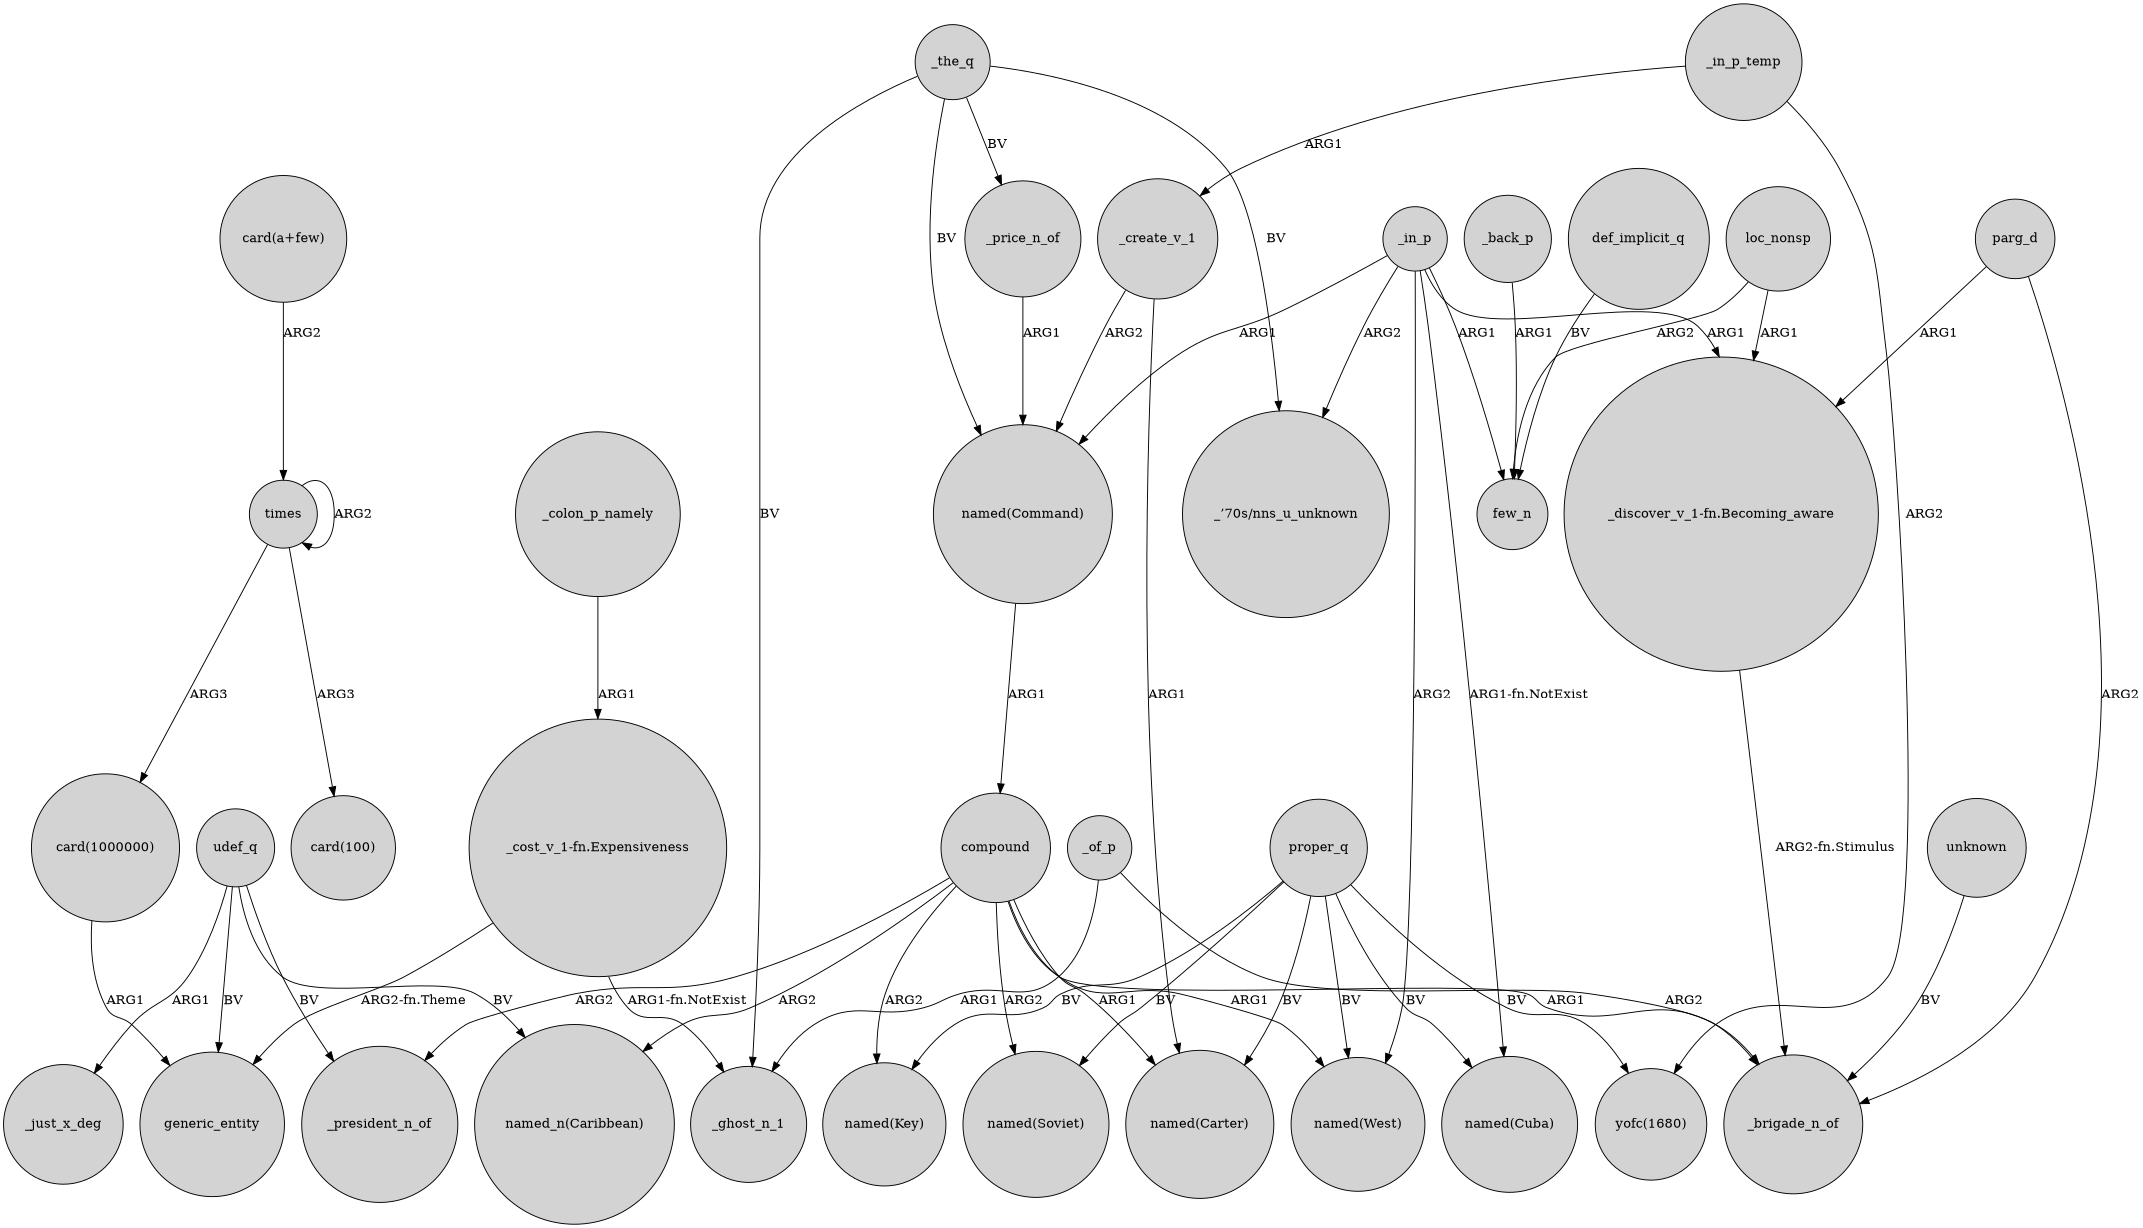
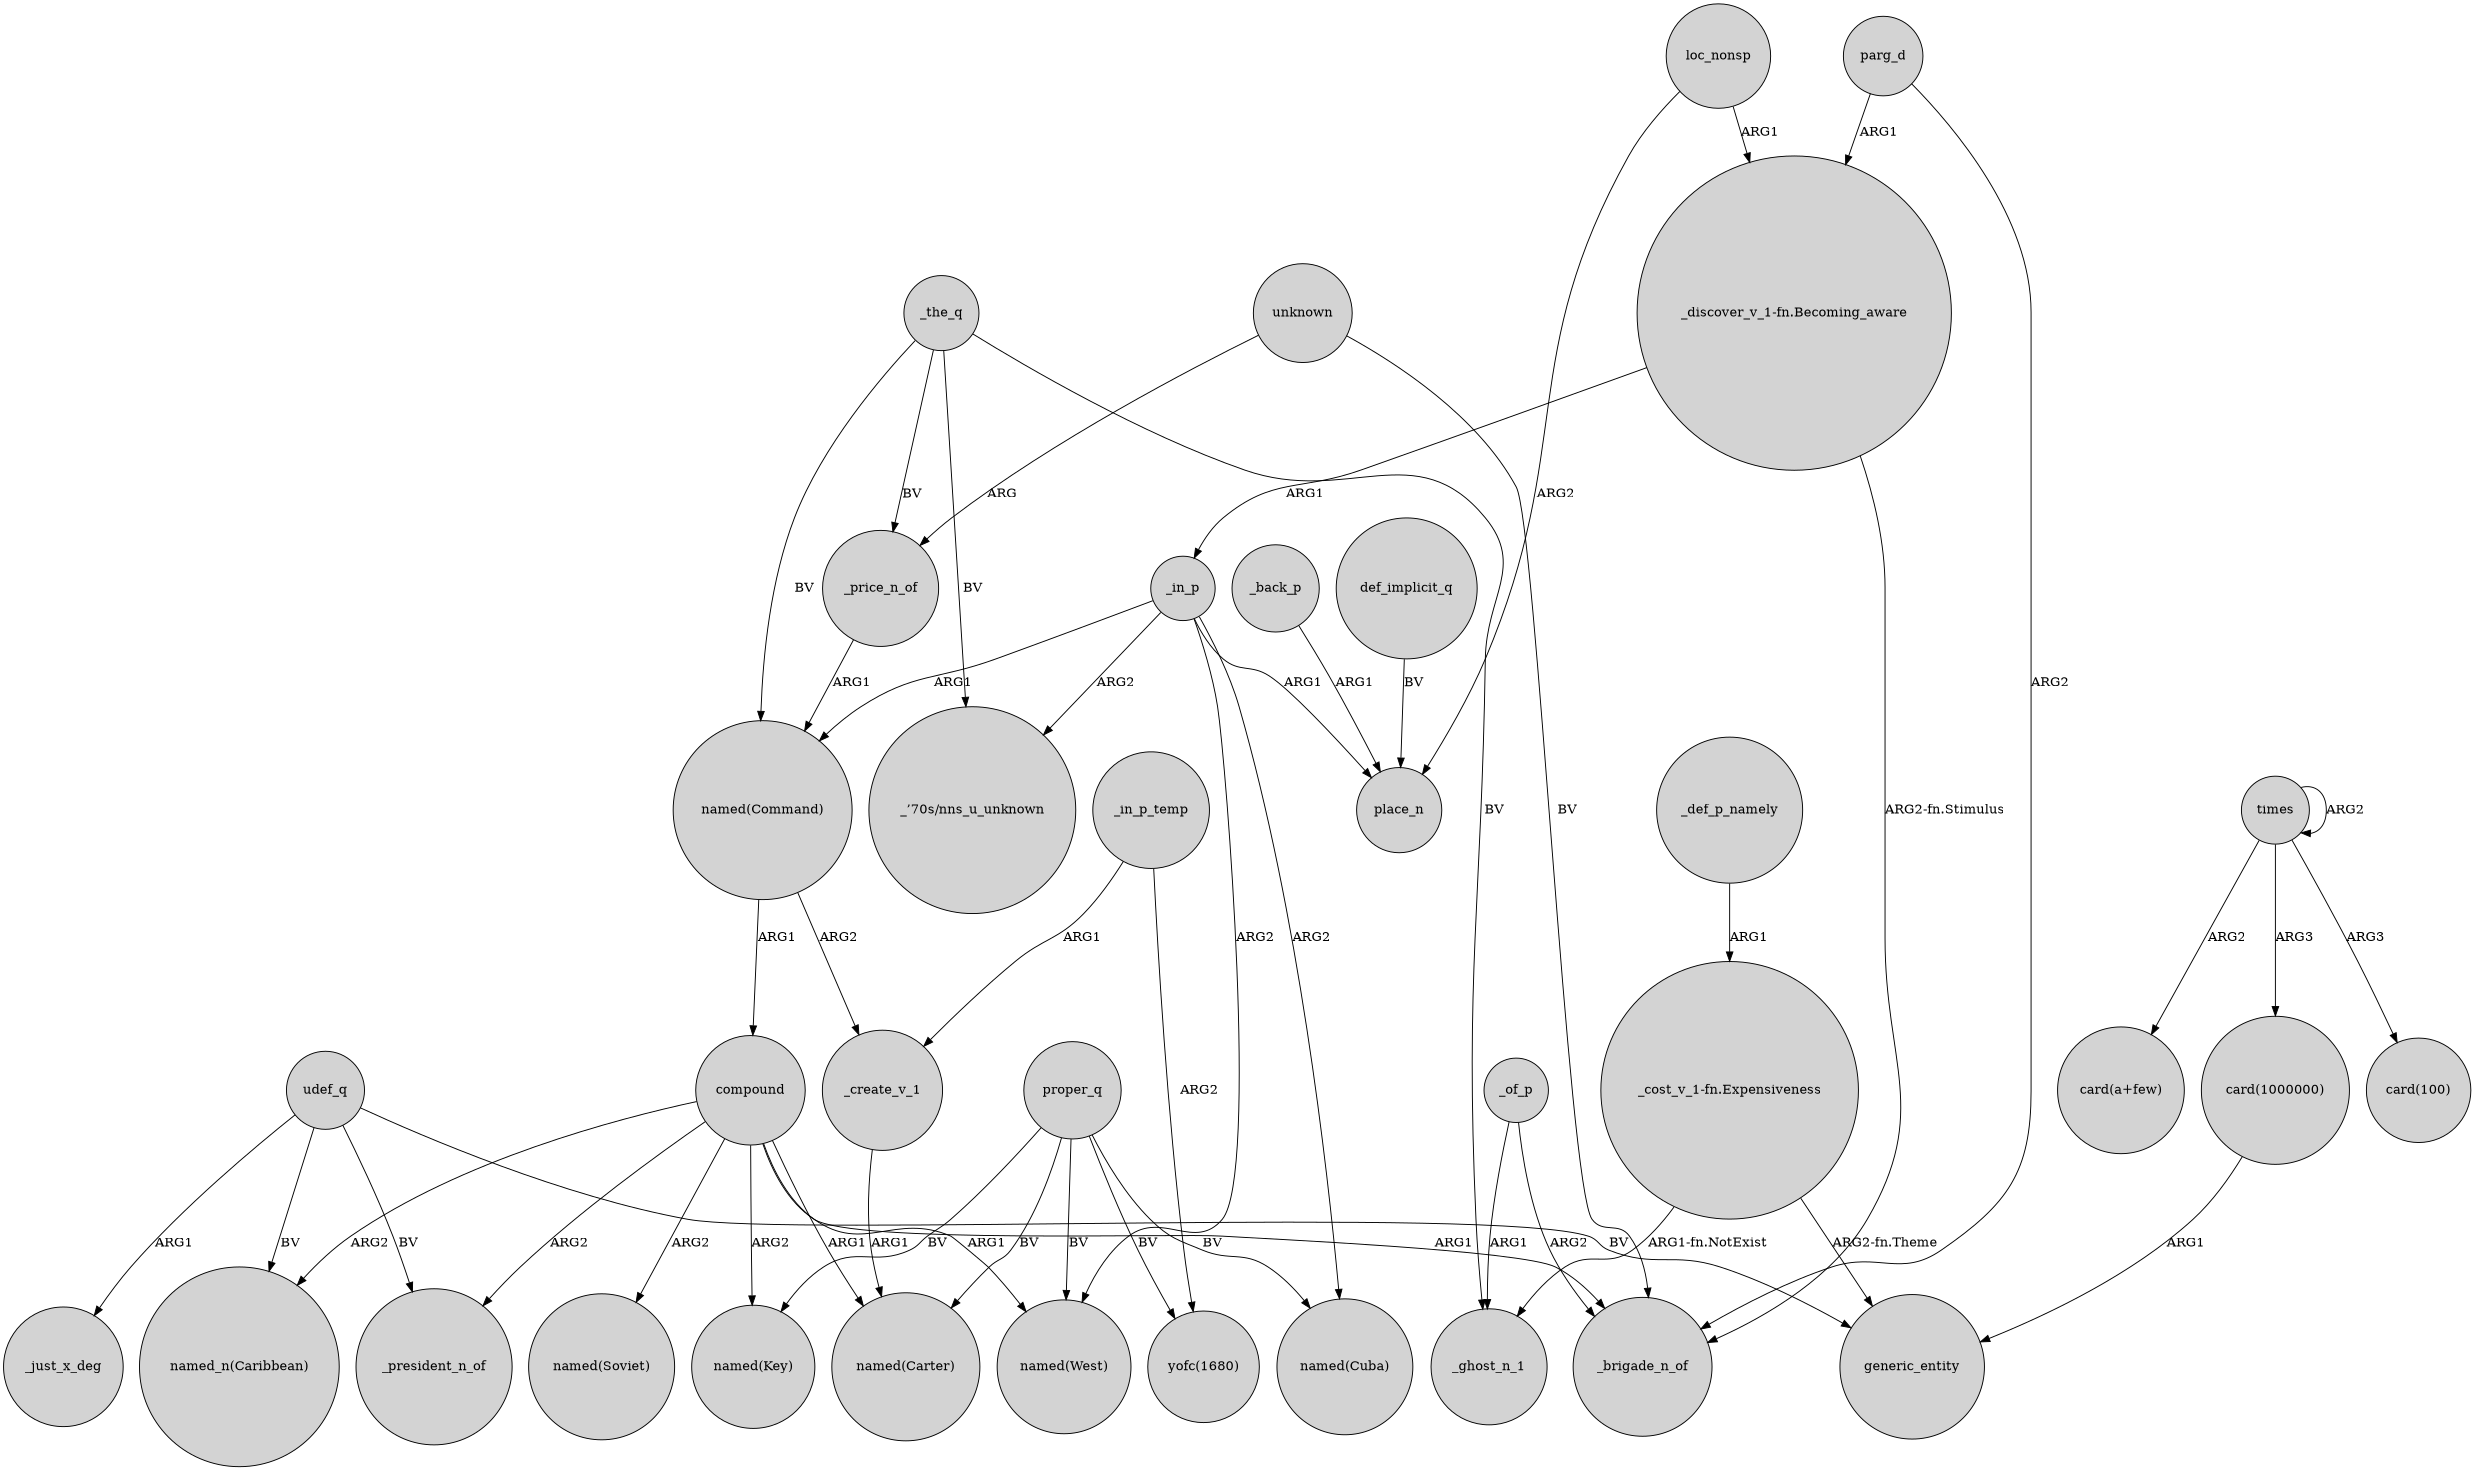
(1566, 316) -> (1416, 451)
(1091, 355) -> (826, 959)
(283, 386) -> (2208, 933)
none -> (1087, 428)
(598, 514) -> (1730, 810)
(1512, 514) -> (1399, 810)
(1529, 695) -> (1312, 937)
(1185, 971) -> none
